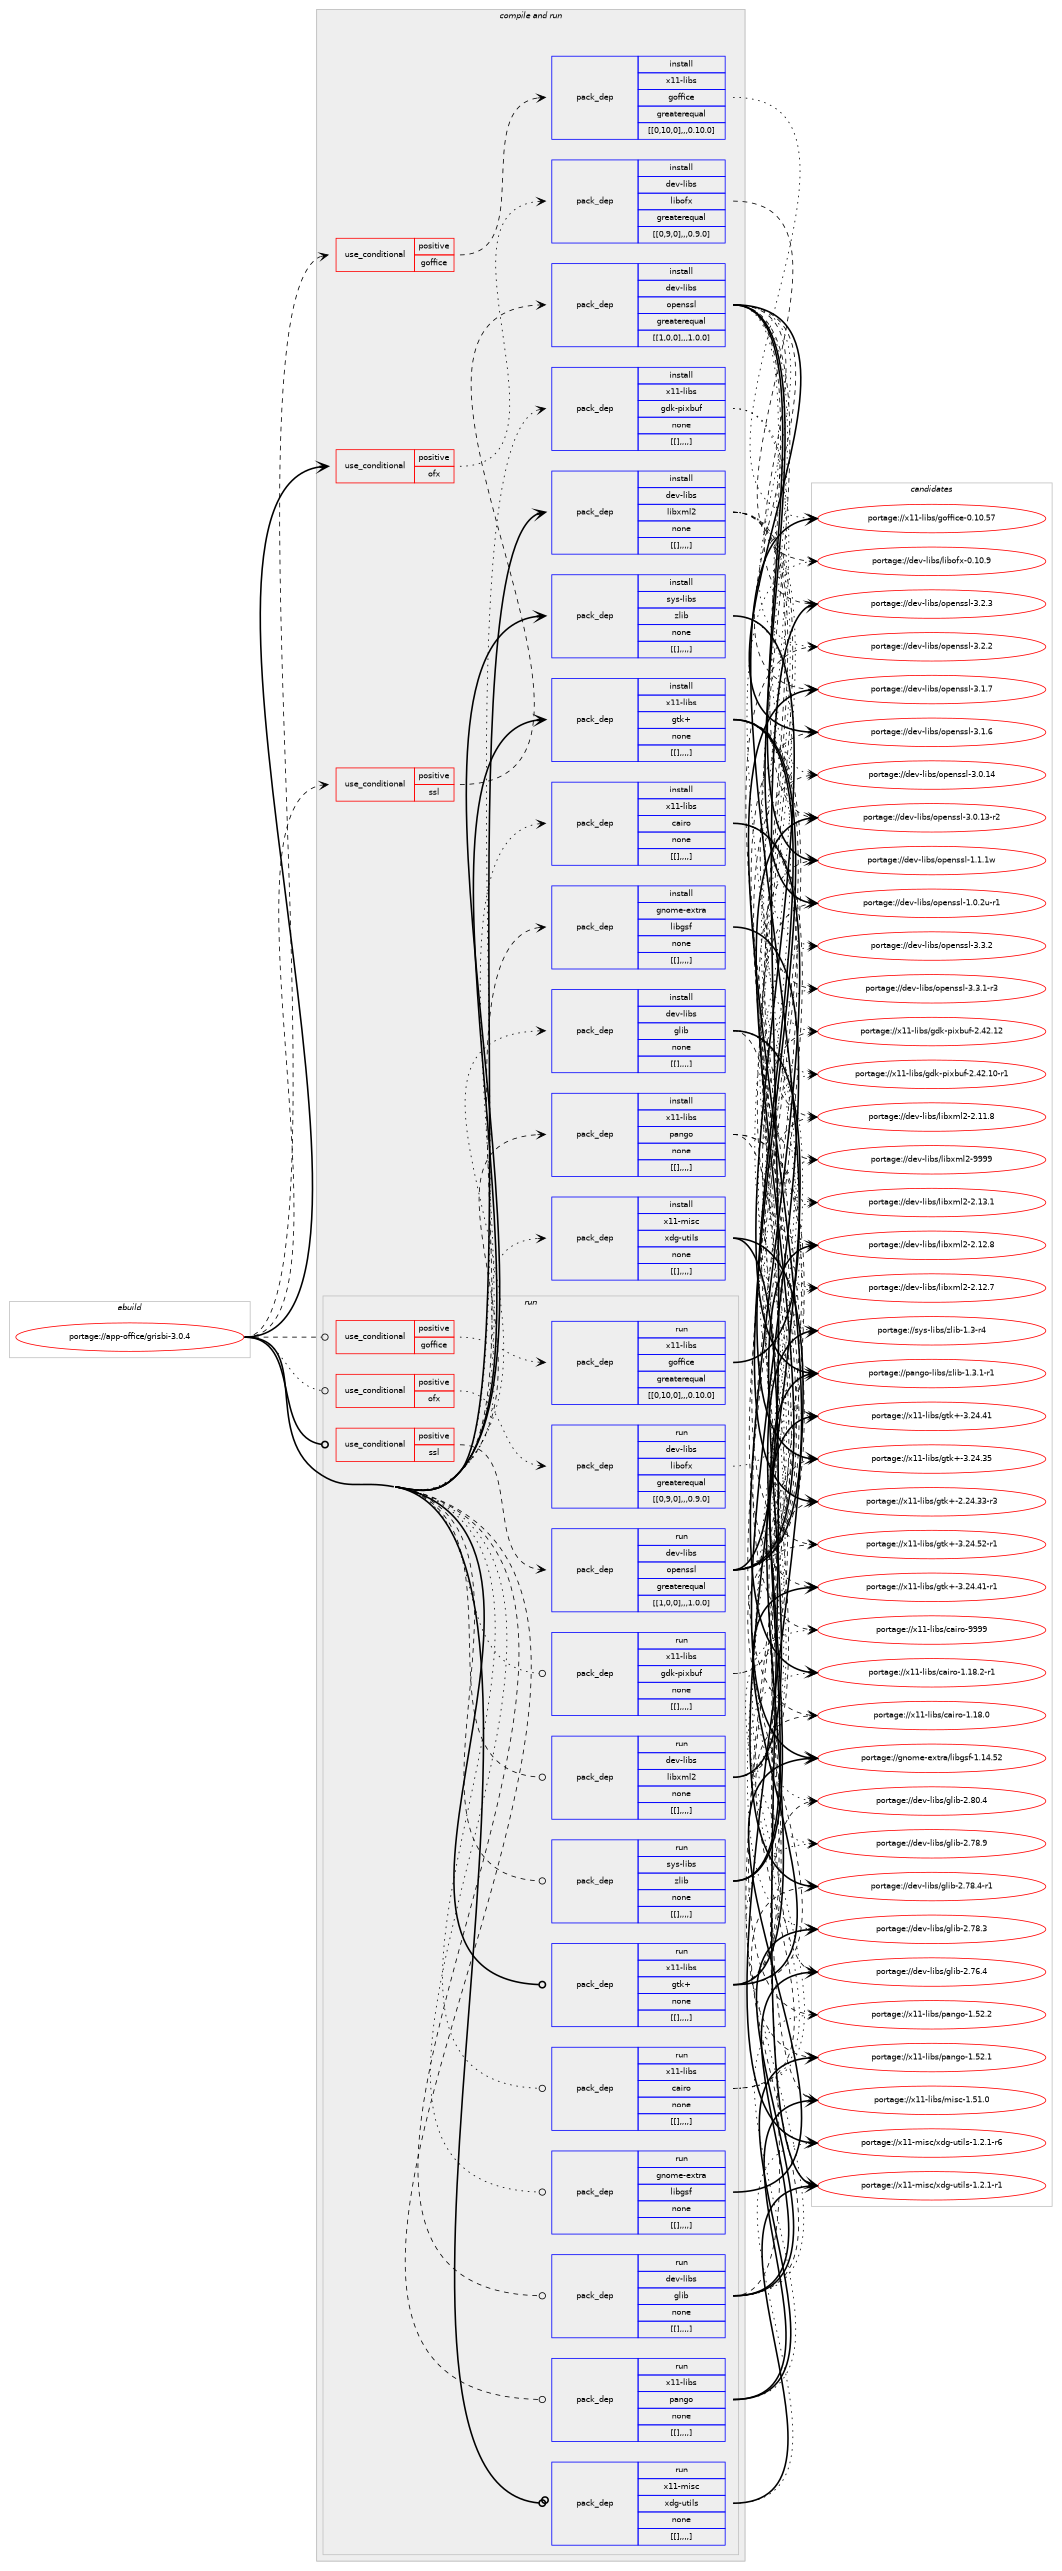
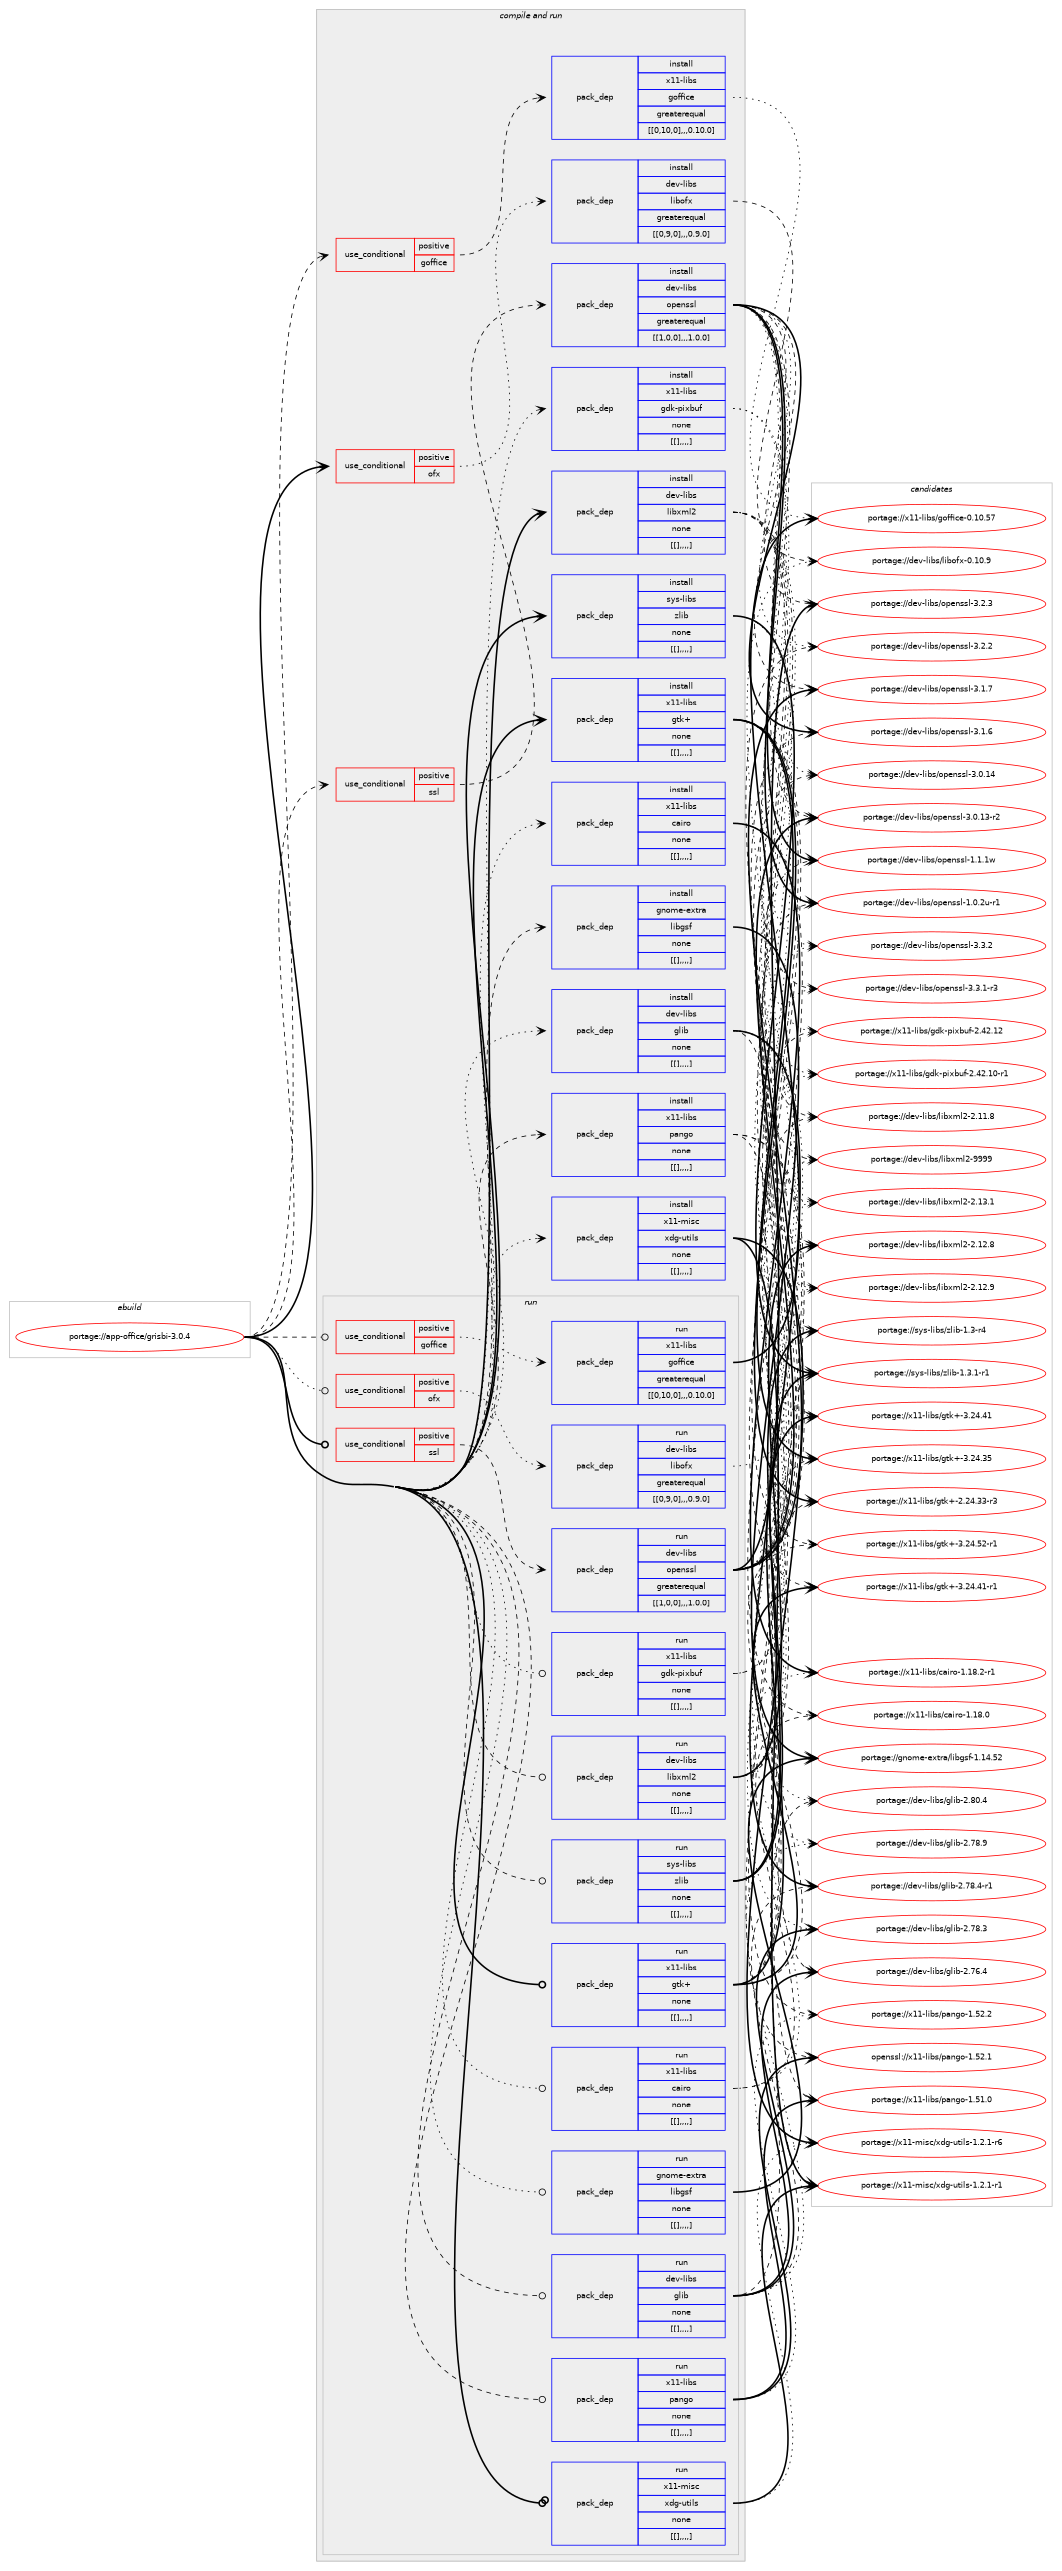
(932, 1288) -> (932, 1288)
(932, 1374) -> (932, 1374)
(932, 1630) -> none
(932, 2058) -> (932, 2058)
(932, 2100) -> (932, 2100)
